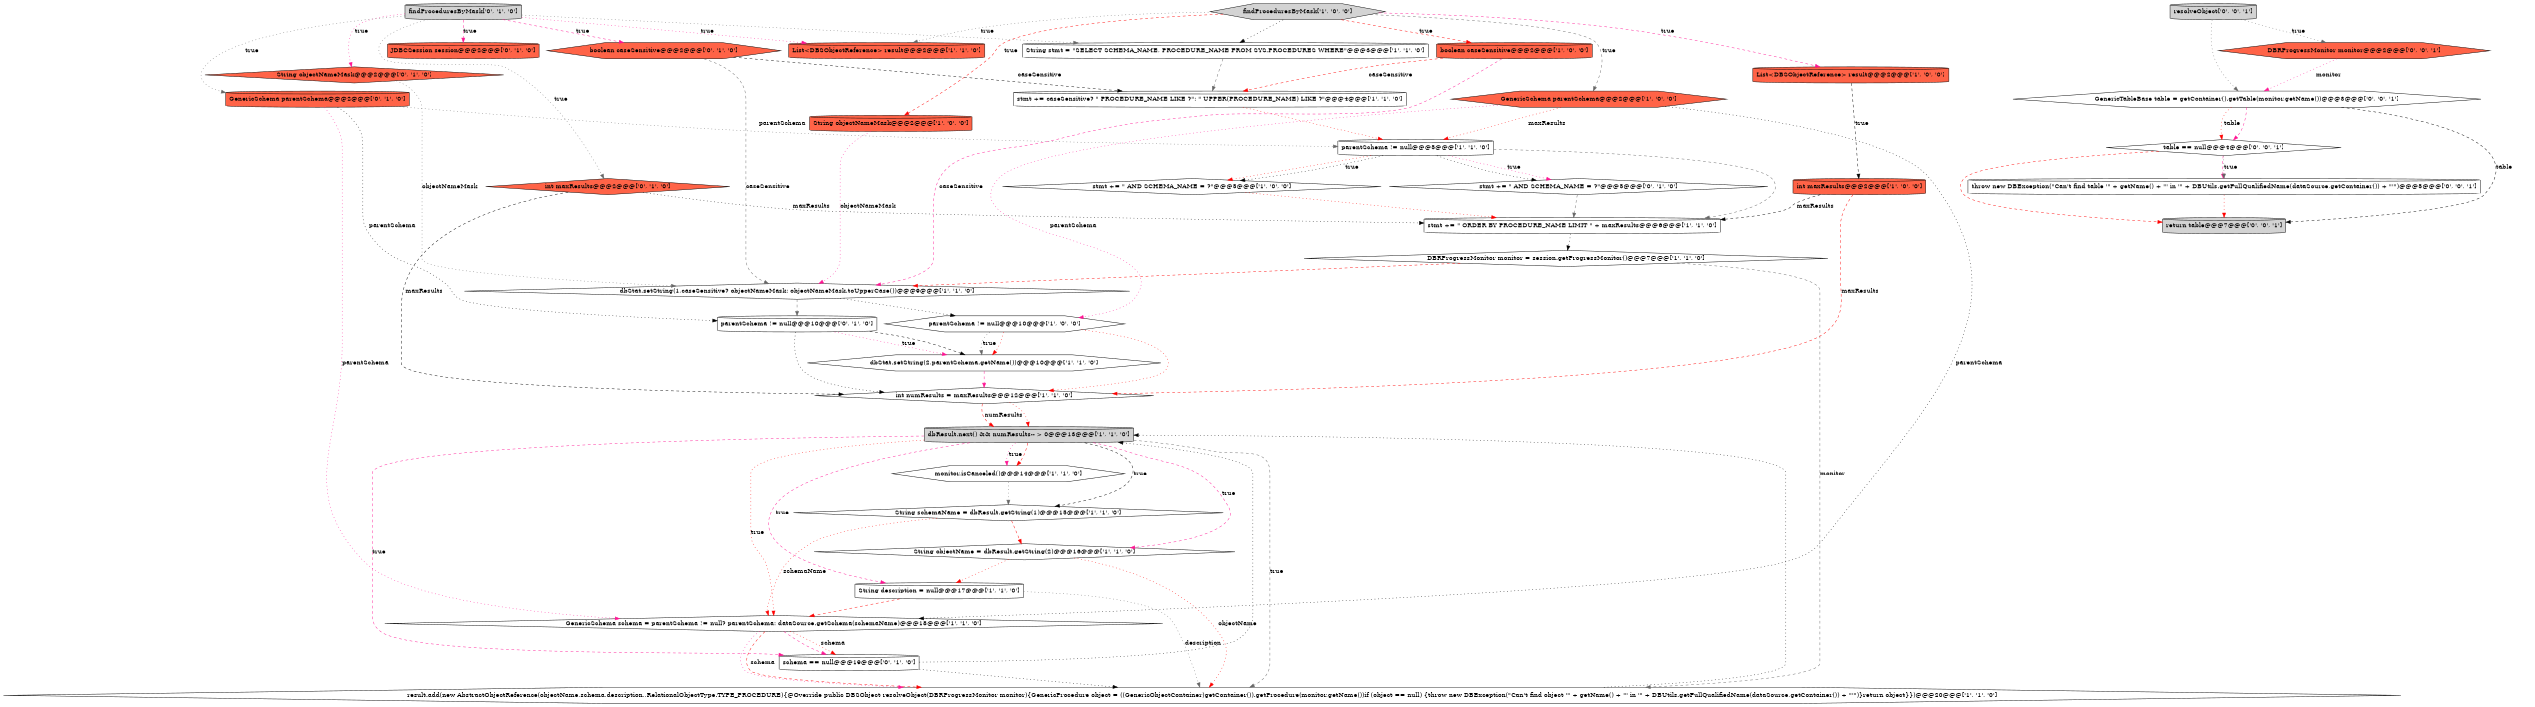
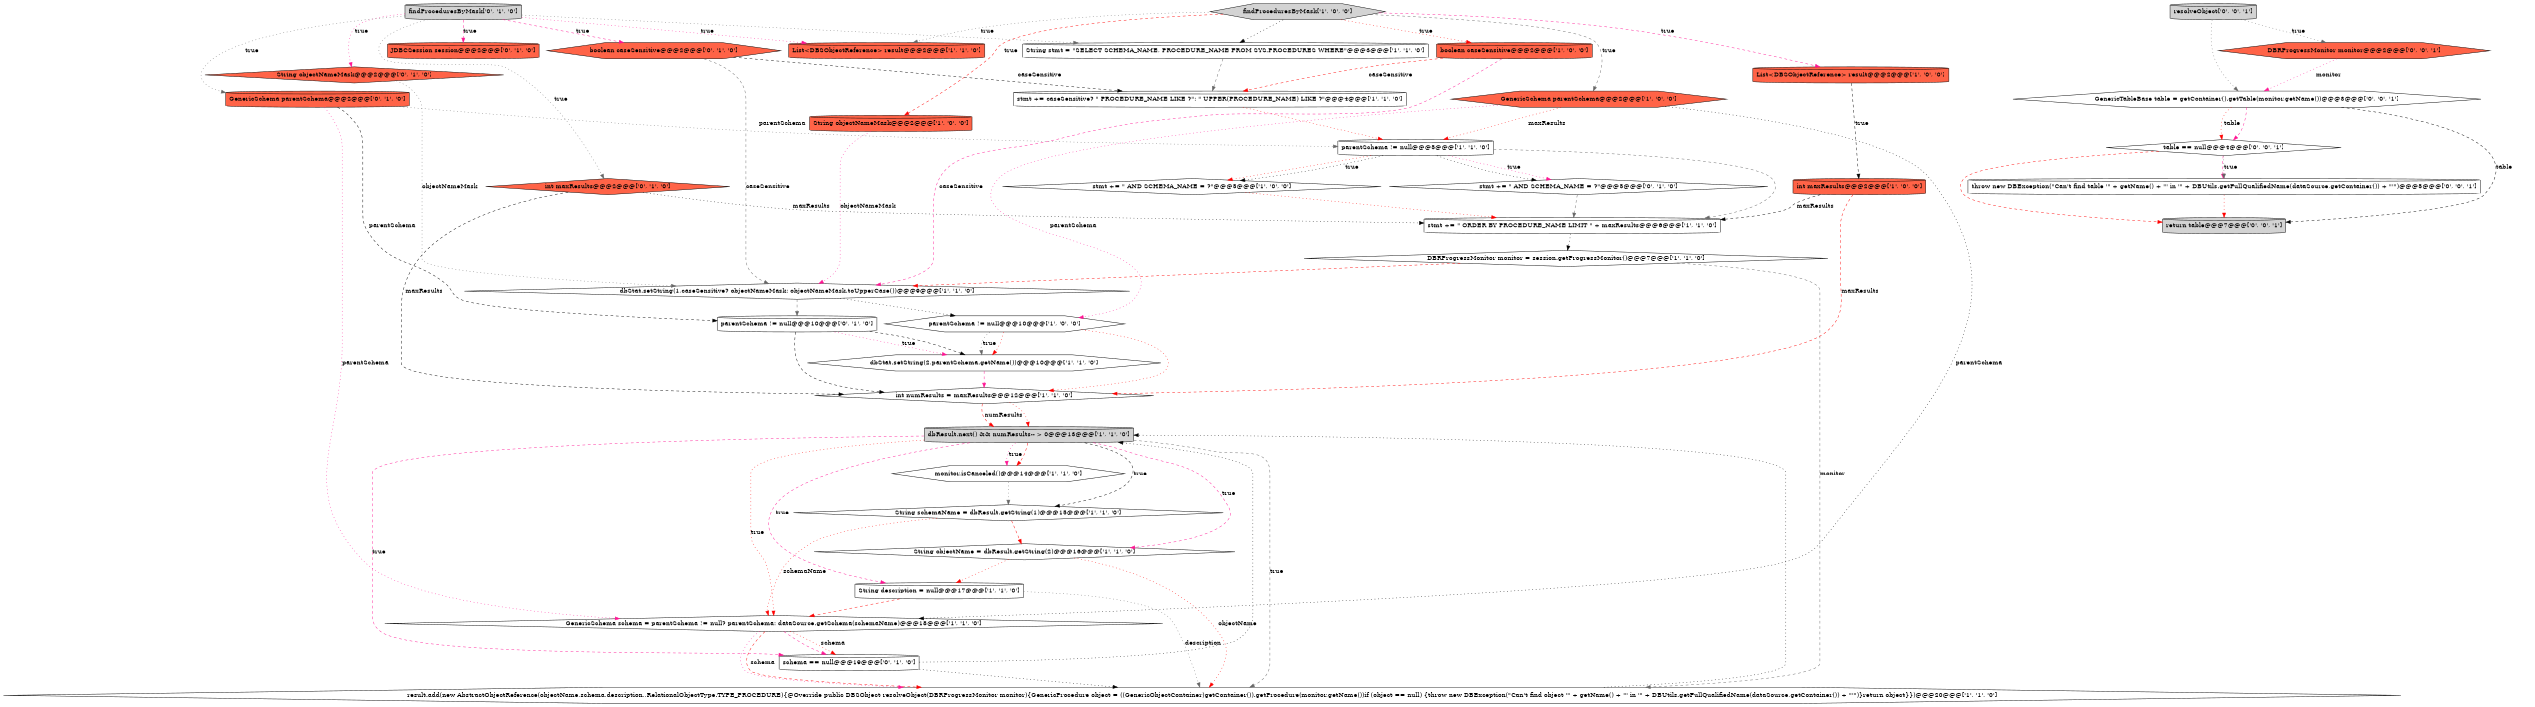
(1404, 31) -> (1404, 31)
(461, 299) -> (461, 299)
(820, 380) -> (820, 380)
